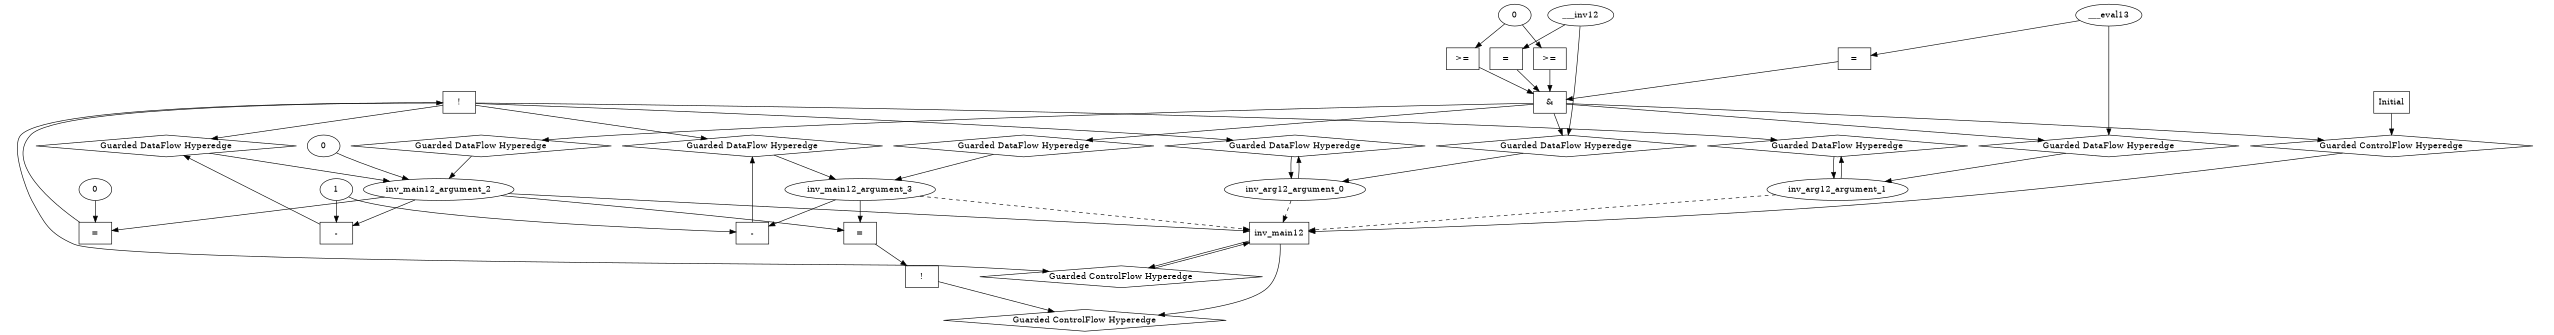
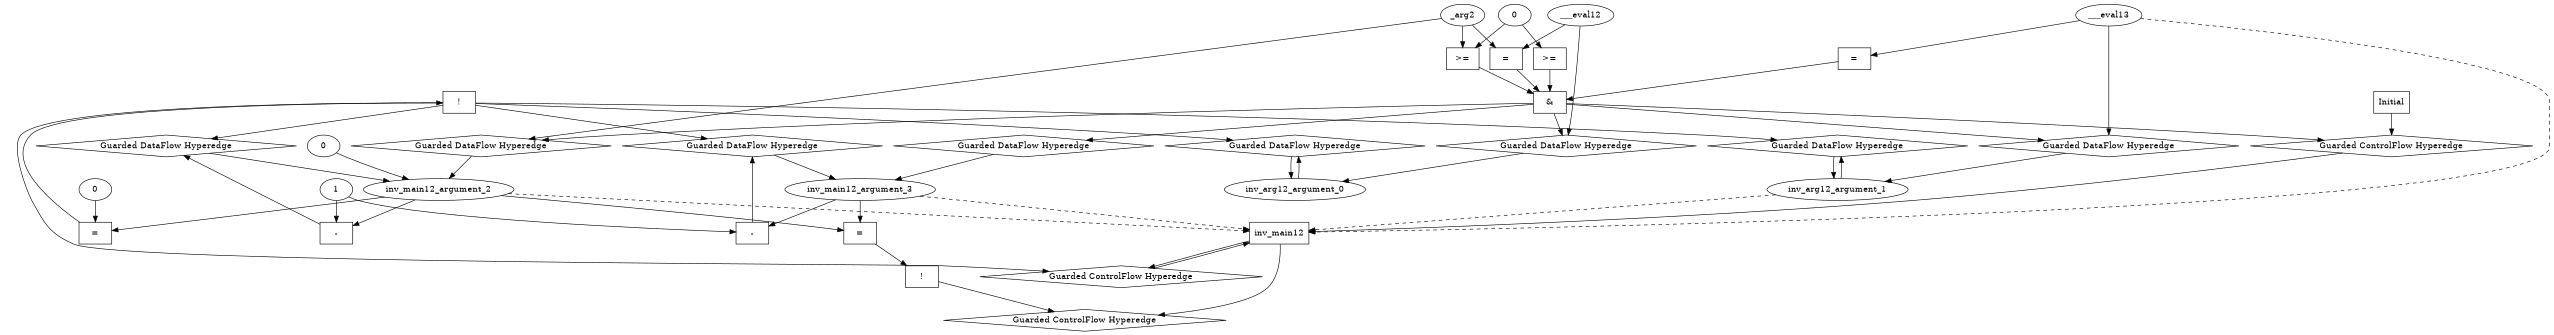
none -> (1463, 15)
(1581, 15) -> (1581, 15)
(1288, 209) -> (2170, 203)
(876, 212) -> (876, 212)
